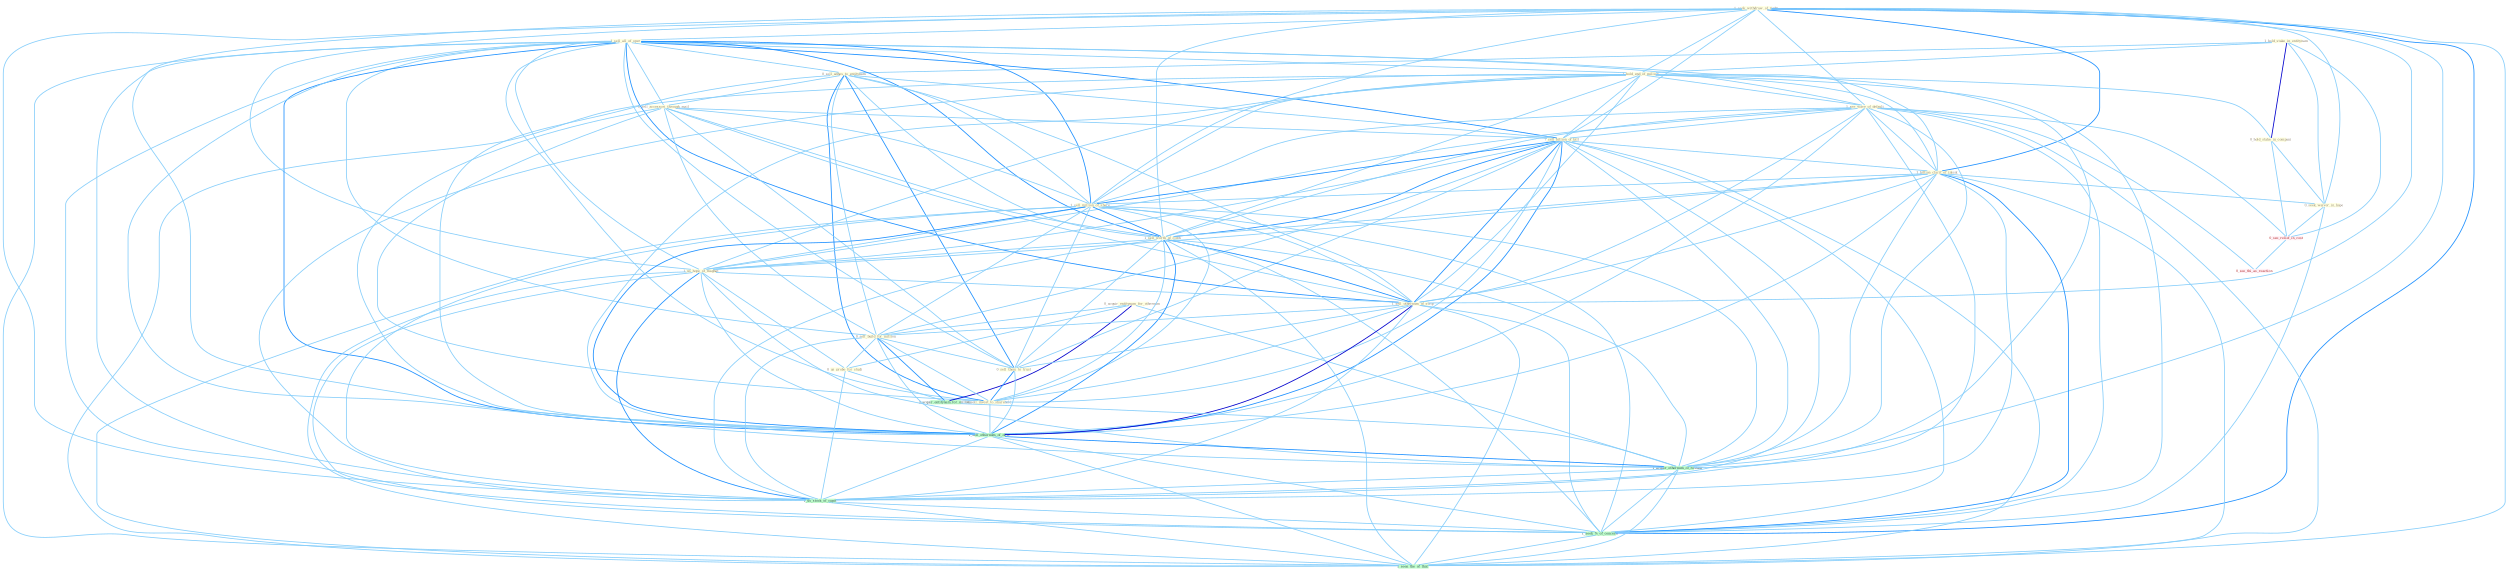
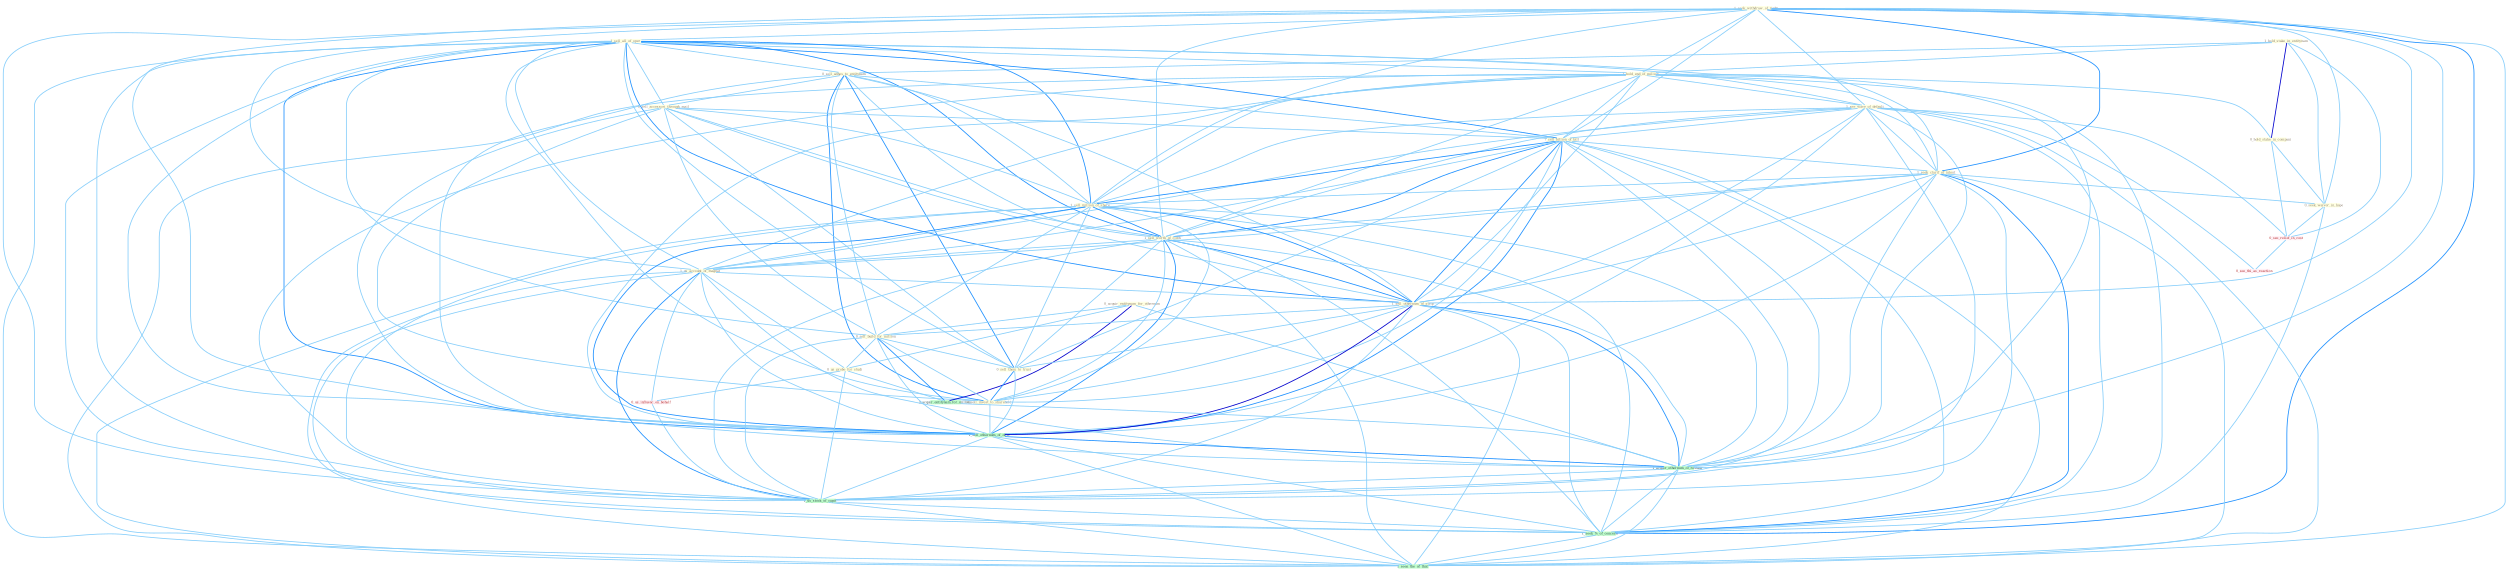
(1937, 172) -> (1937, 172)
(1287, 241) -> (1280, 238)
(1258, 242) -> none
(701, 271) -> (701, 271)
none -> (1586, 338)
none -> (652, 402)
